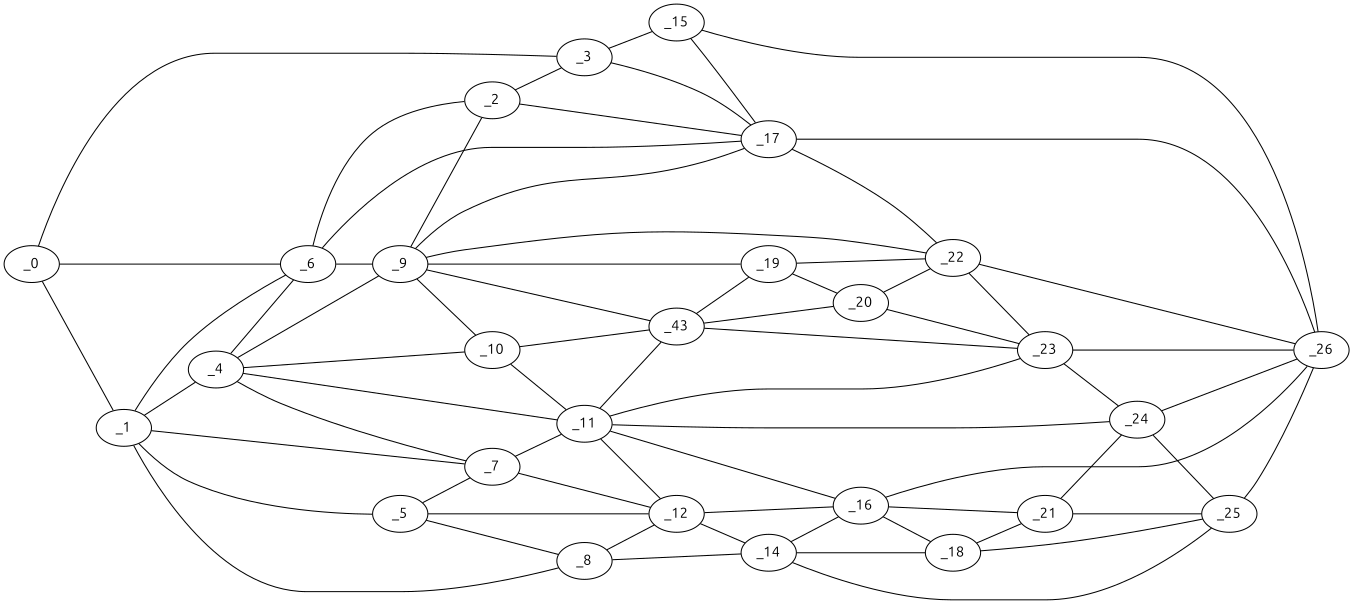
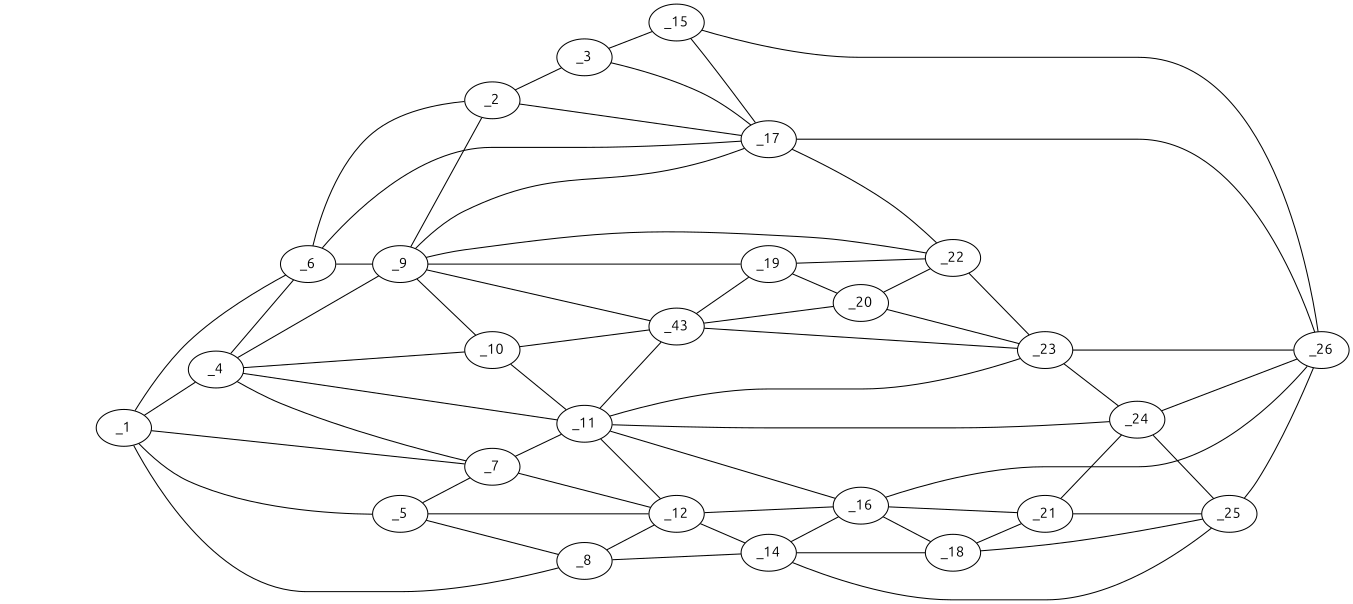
(32, 264) -> none
(1137, 304) -> none
